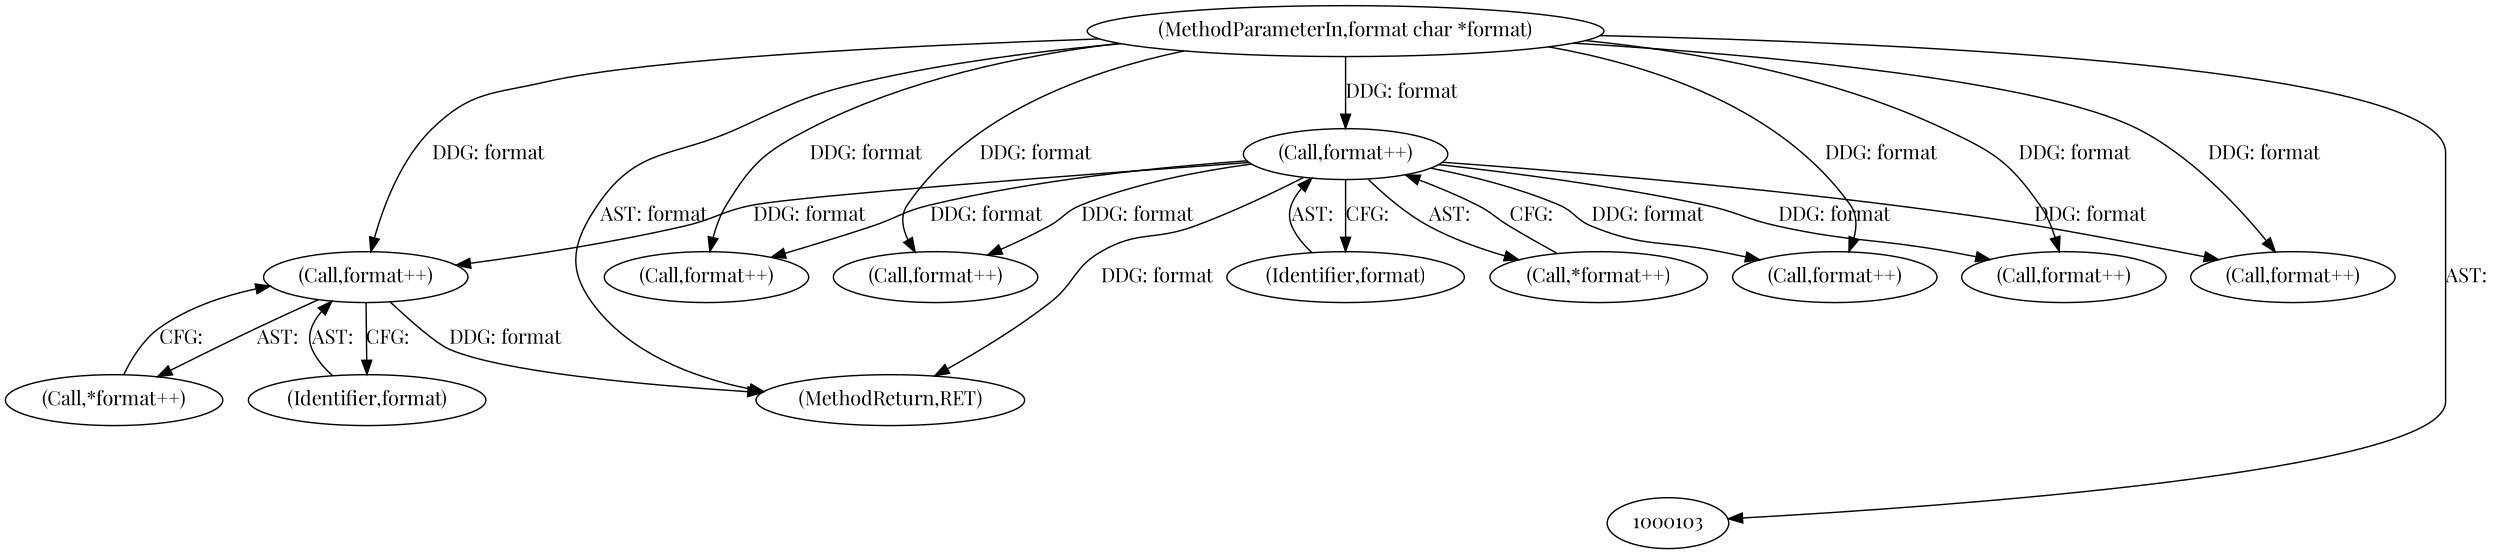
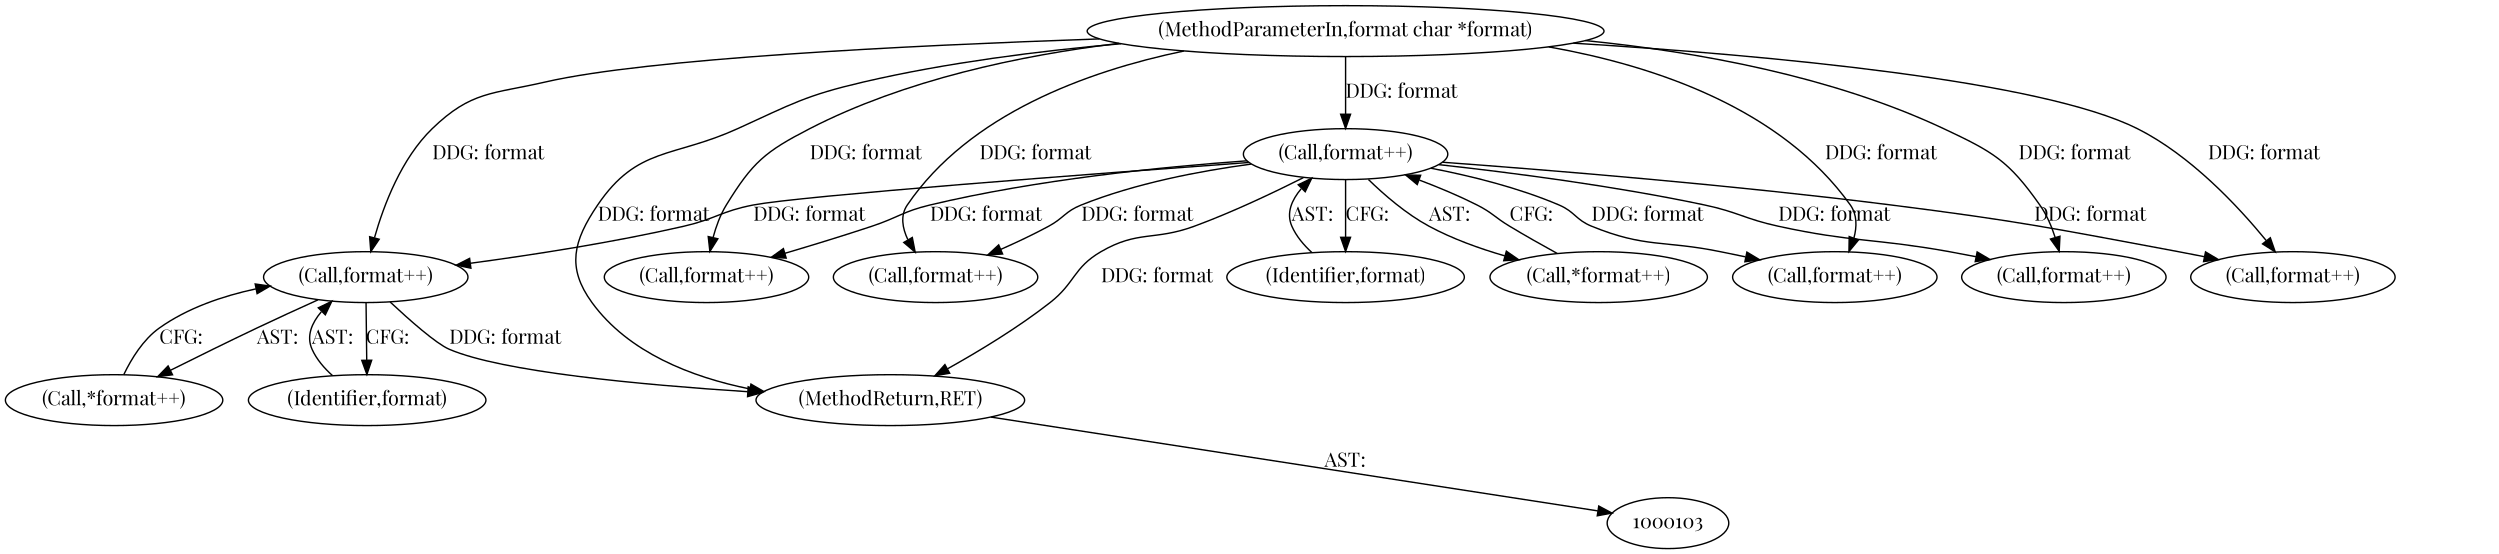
(2446, 204) -> (1294, 464)
(654, 216) -> (654, 216)
